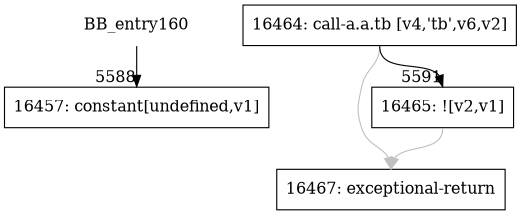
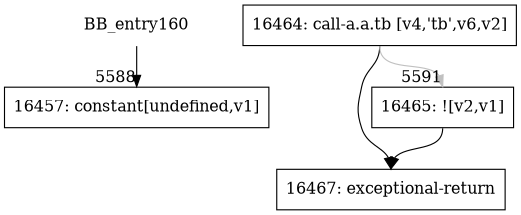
(405, 66) -> (405, 66)
(358, 105) -> (358, 105)
(423, 147) -> (423, 147)
